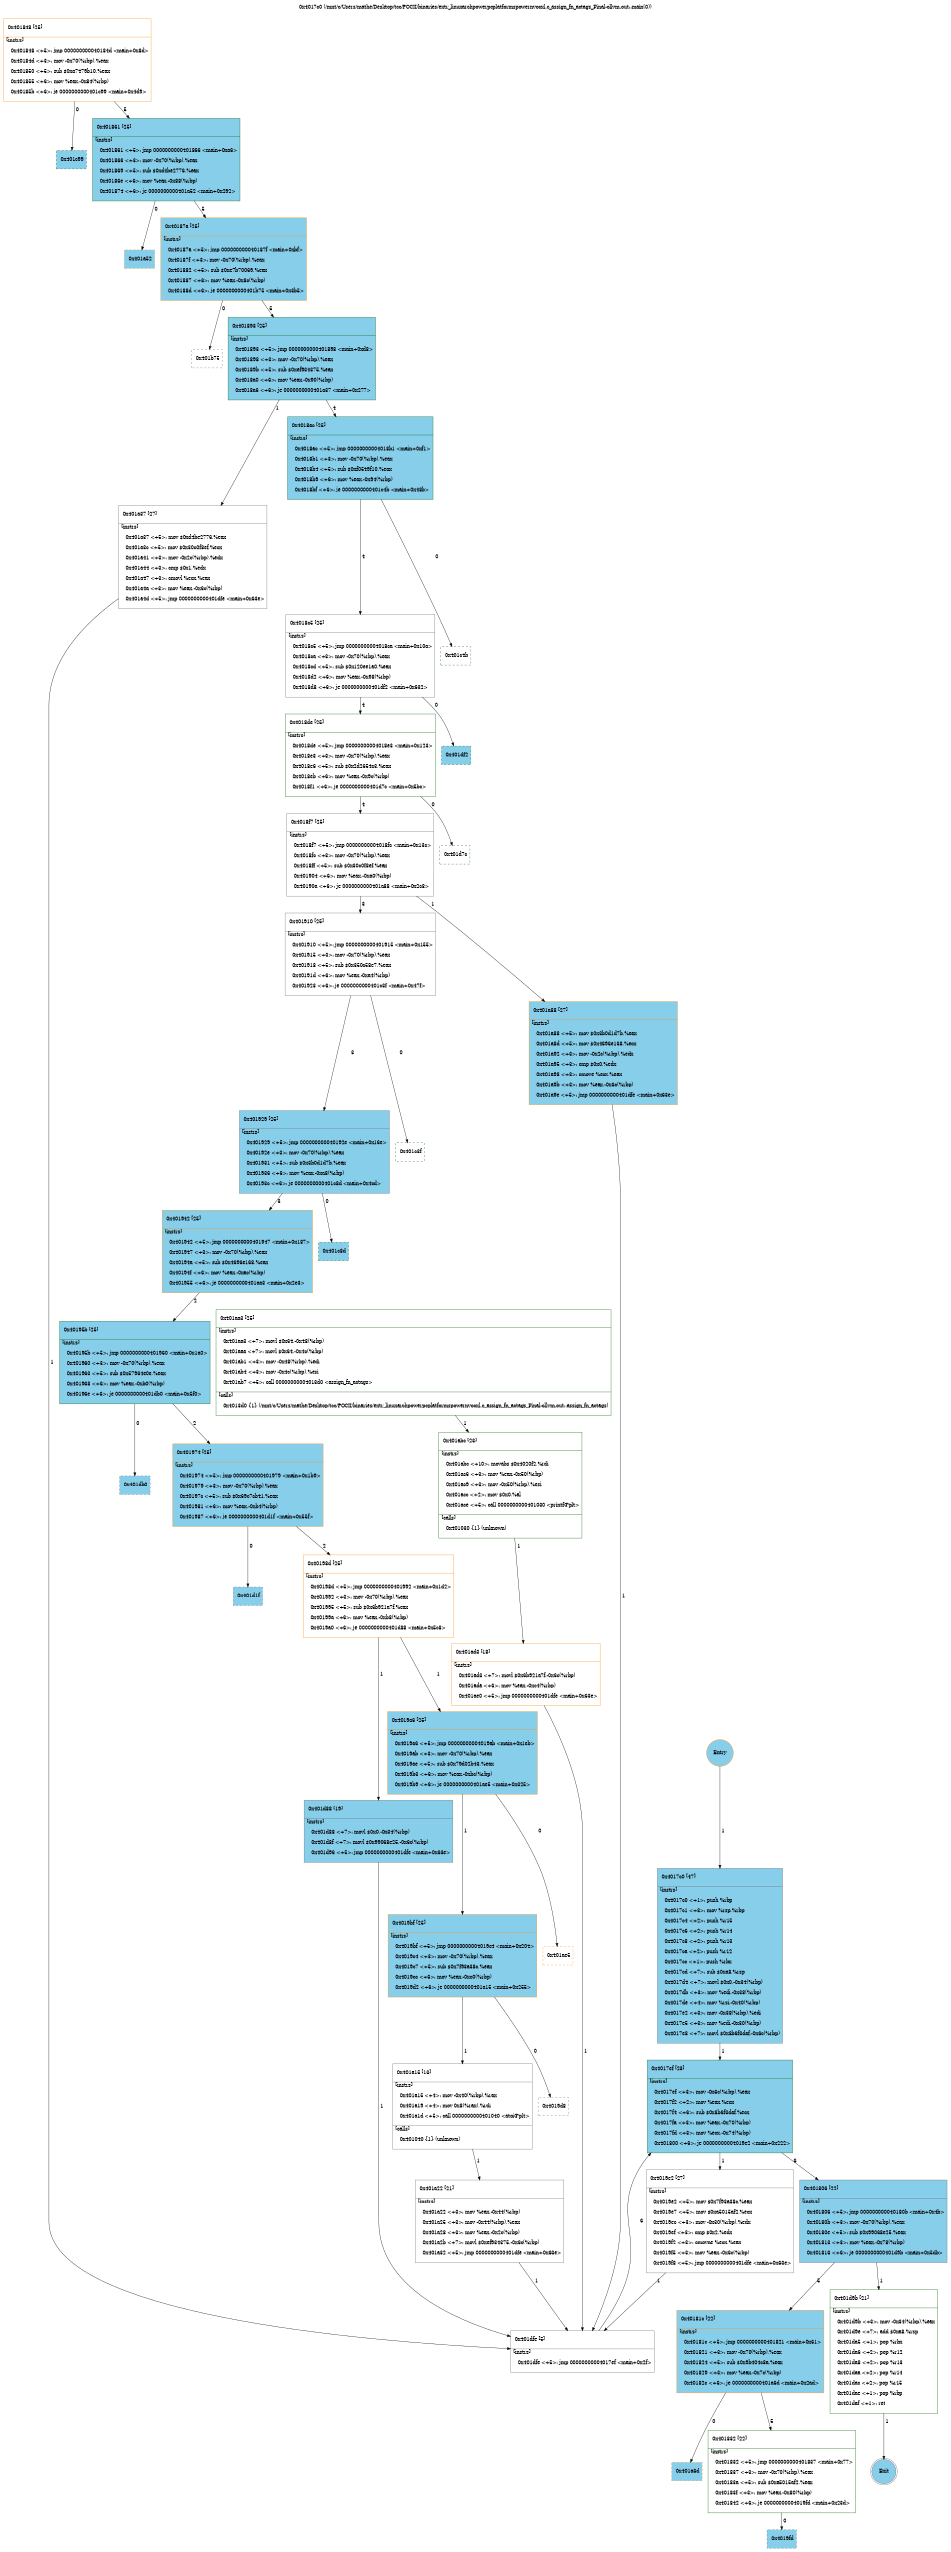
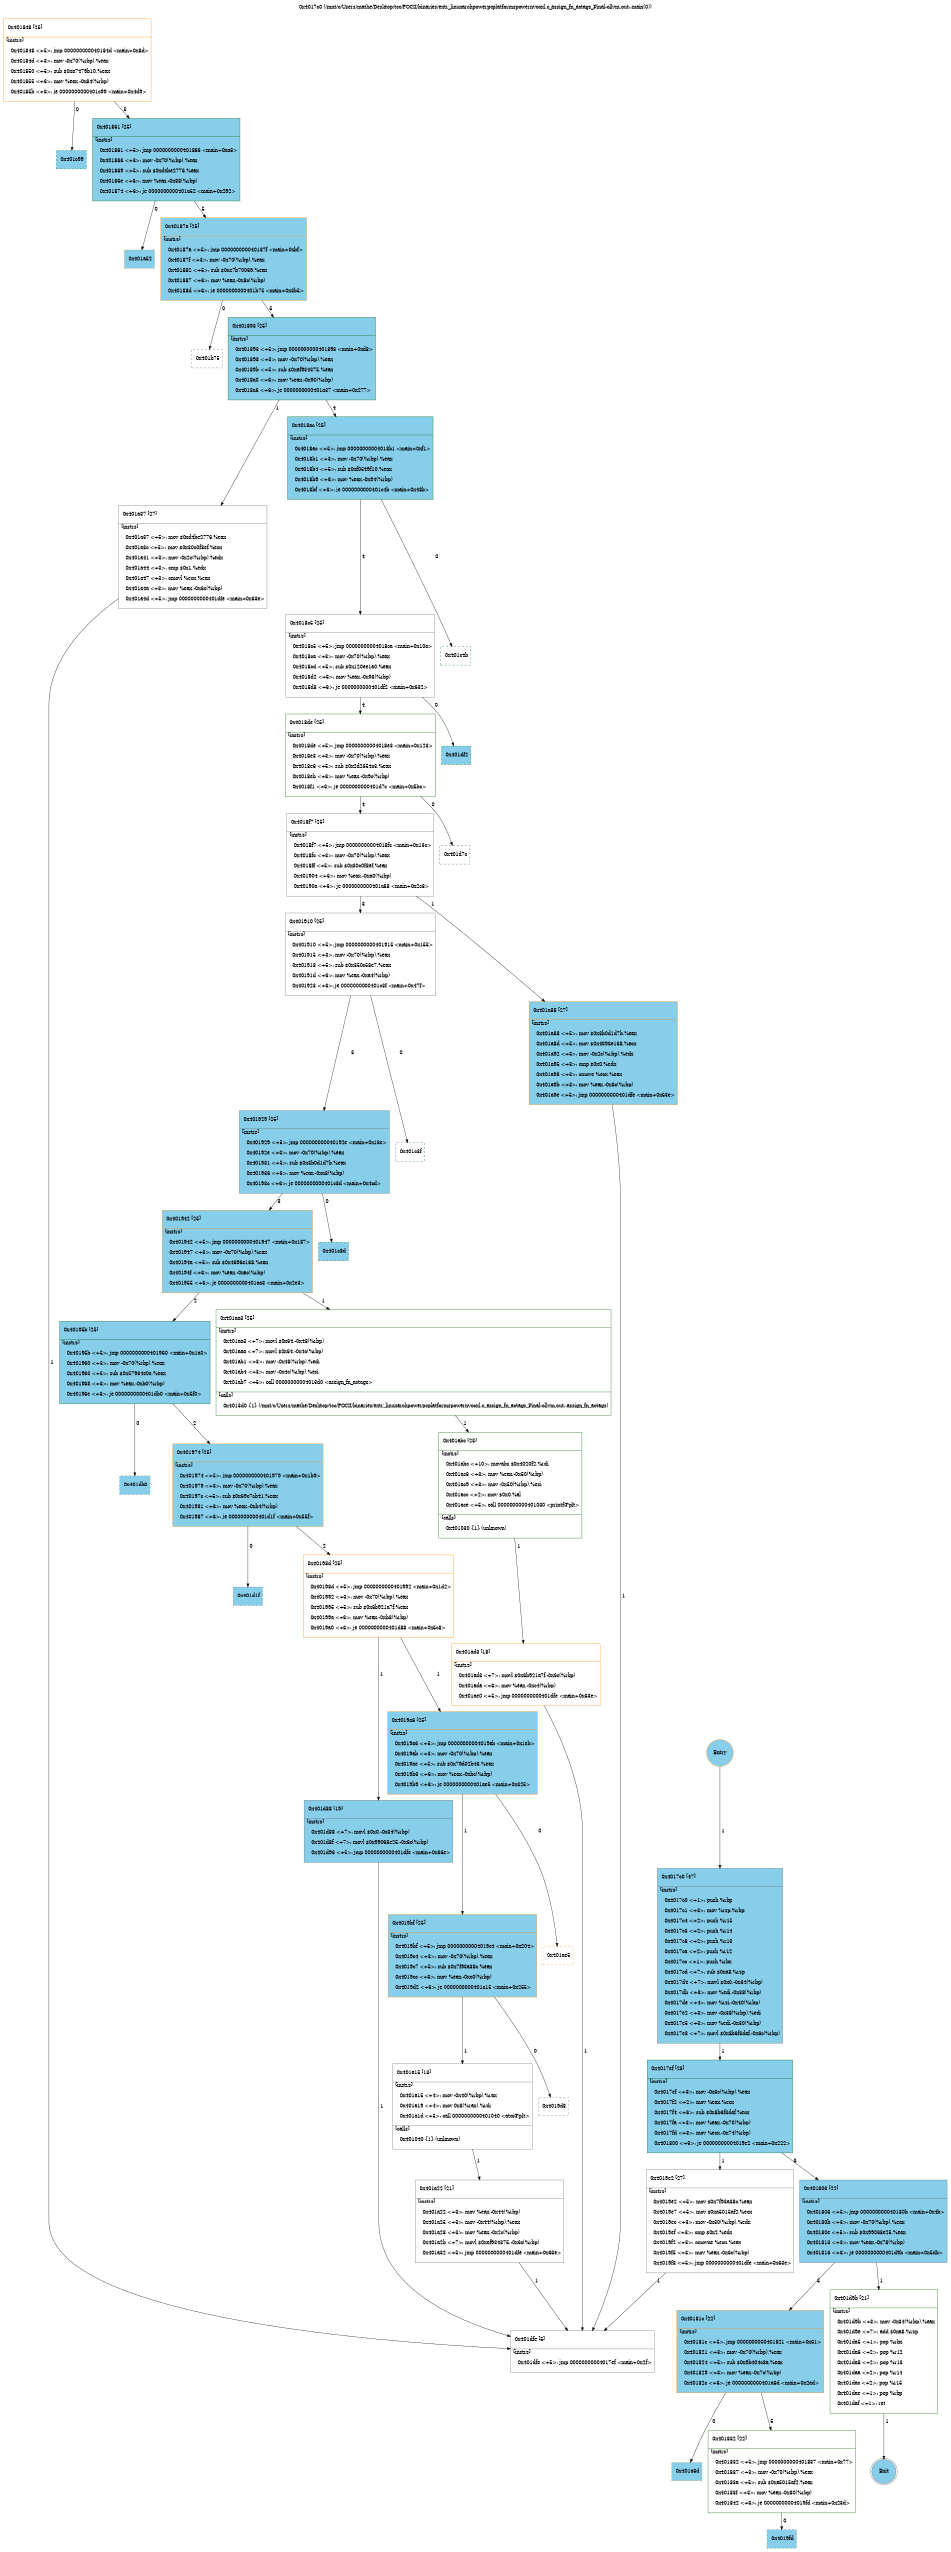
none -> (315, 1300)
(631, 2244) -> none
